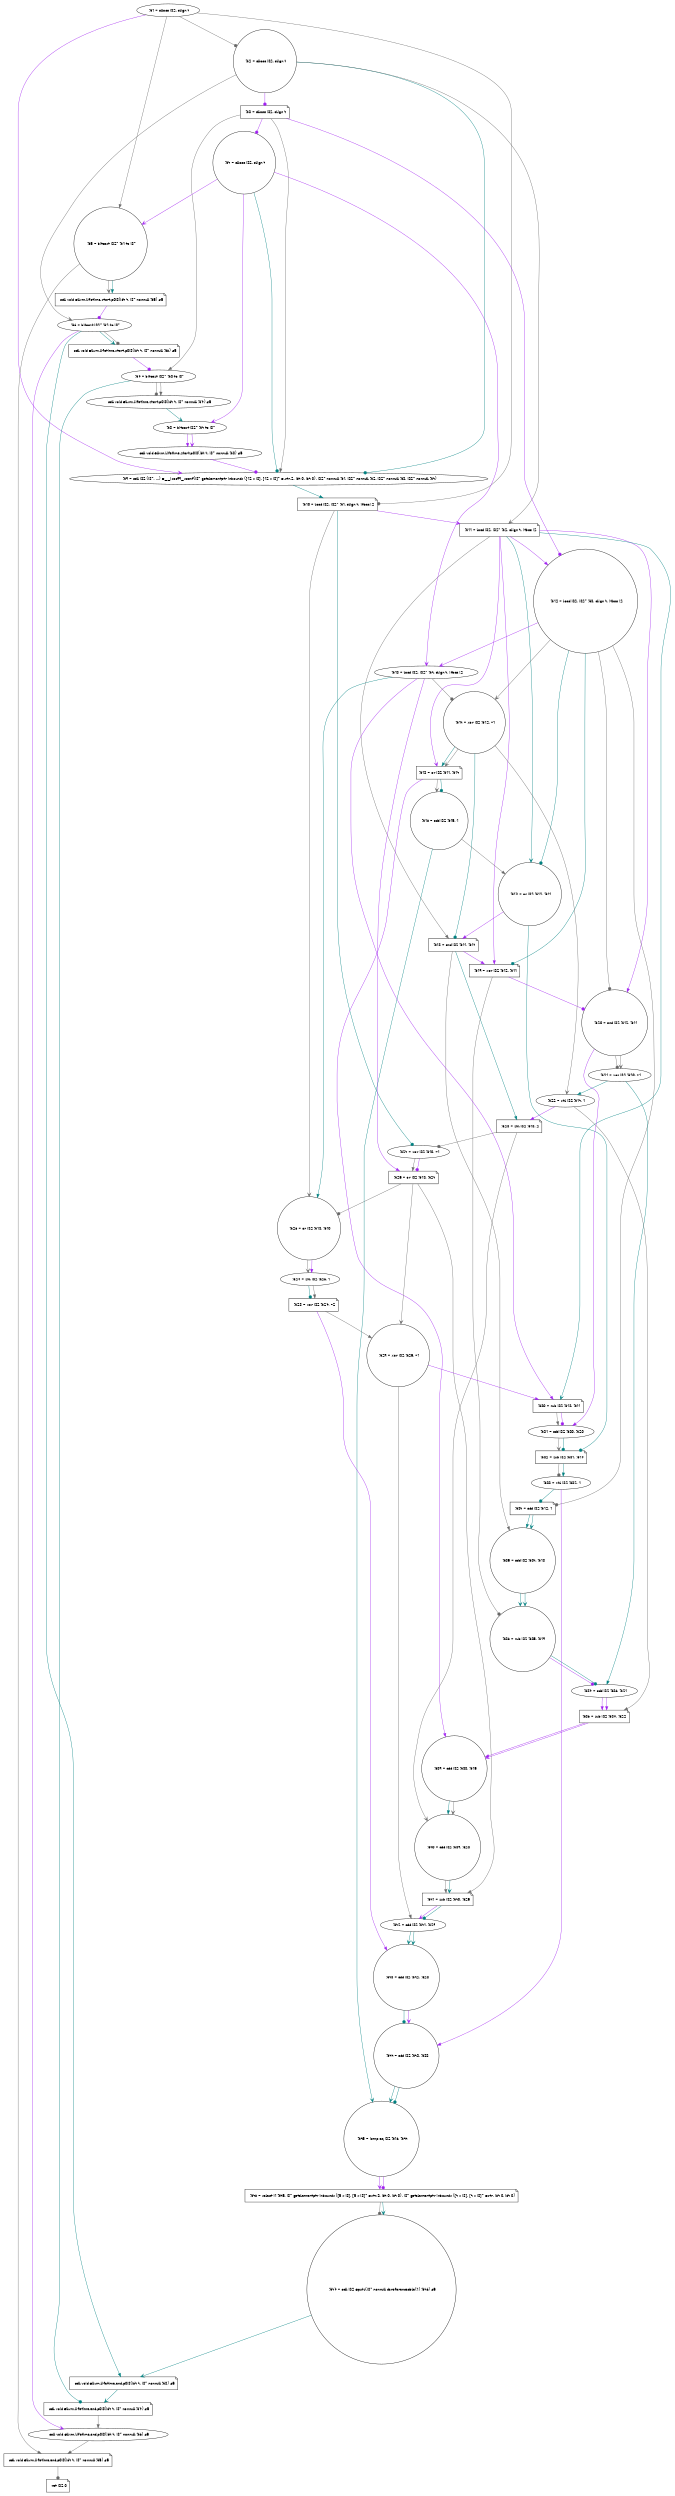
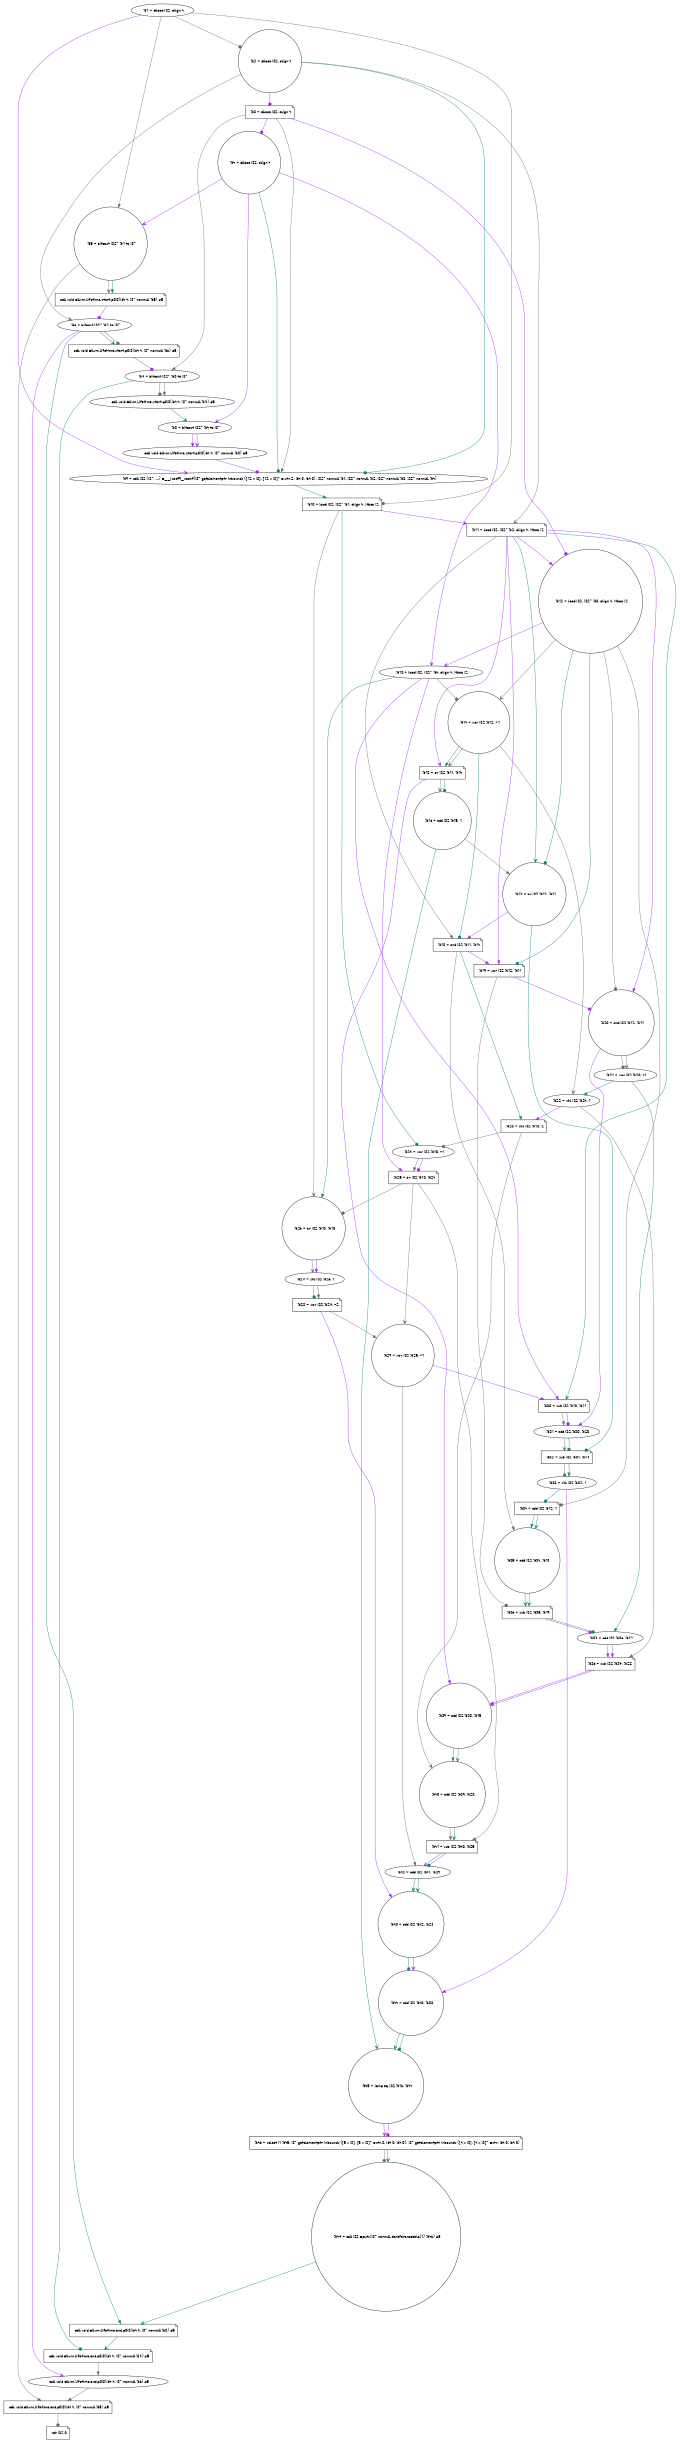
(565, 1101) -> (572, 1101)
(523, 1639) -> (527, 1612)
